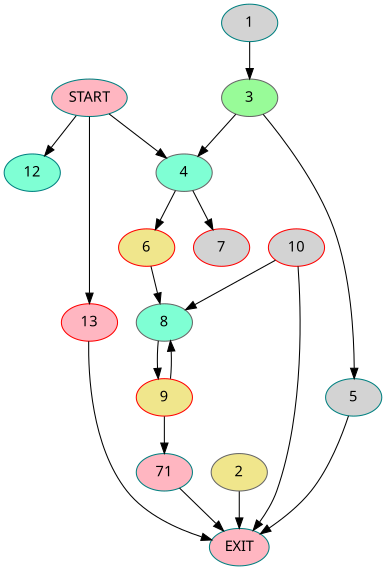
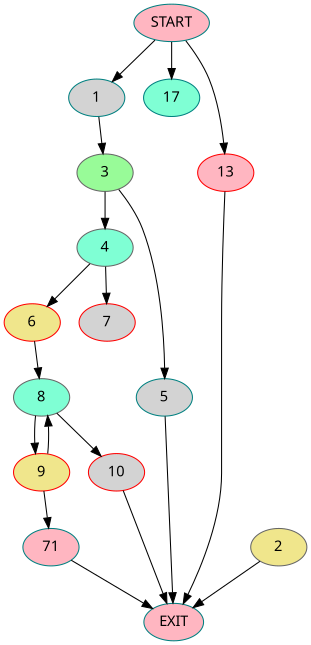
(133, 133) -> (137, 57)
(32, 173) -> (172, 98)
(235, 282) -> (75, 431)
